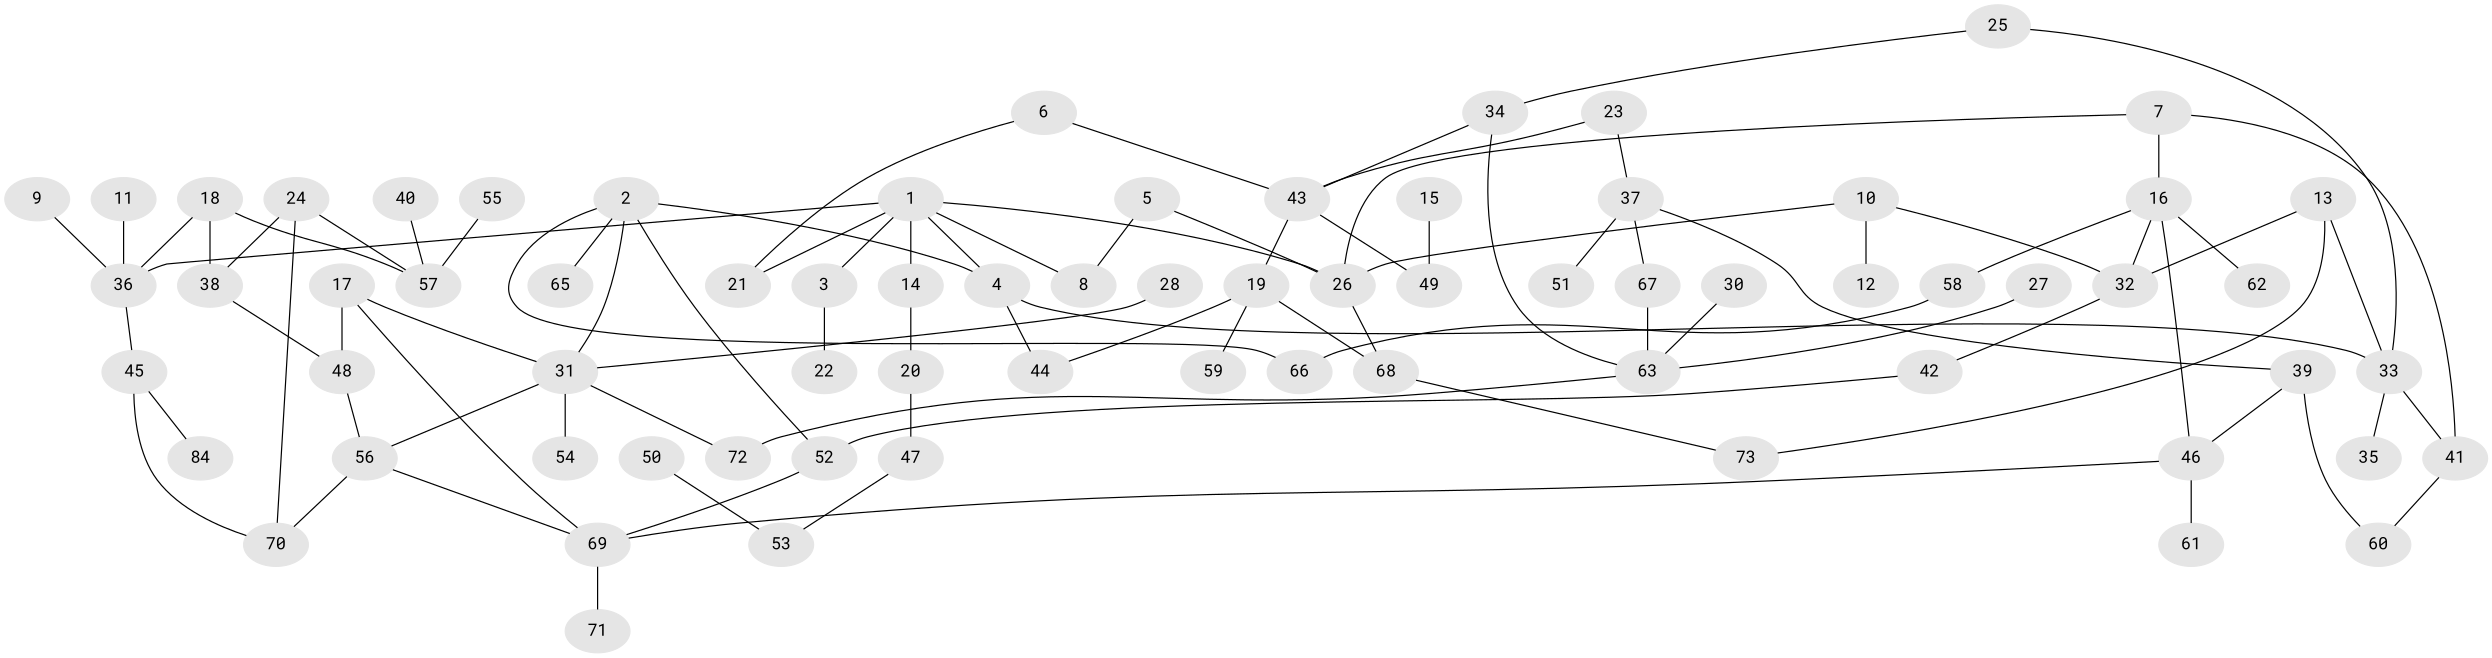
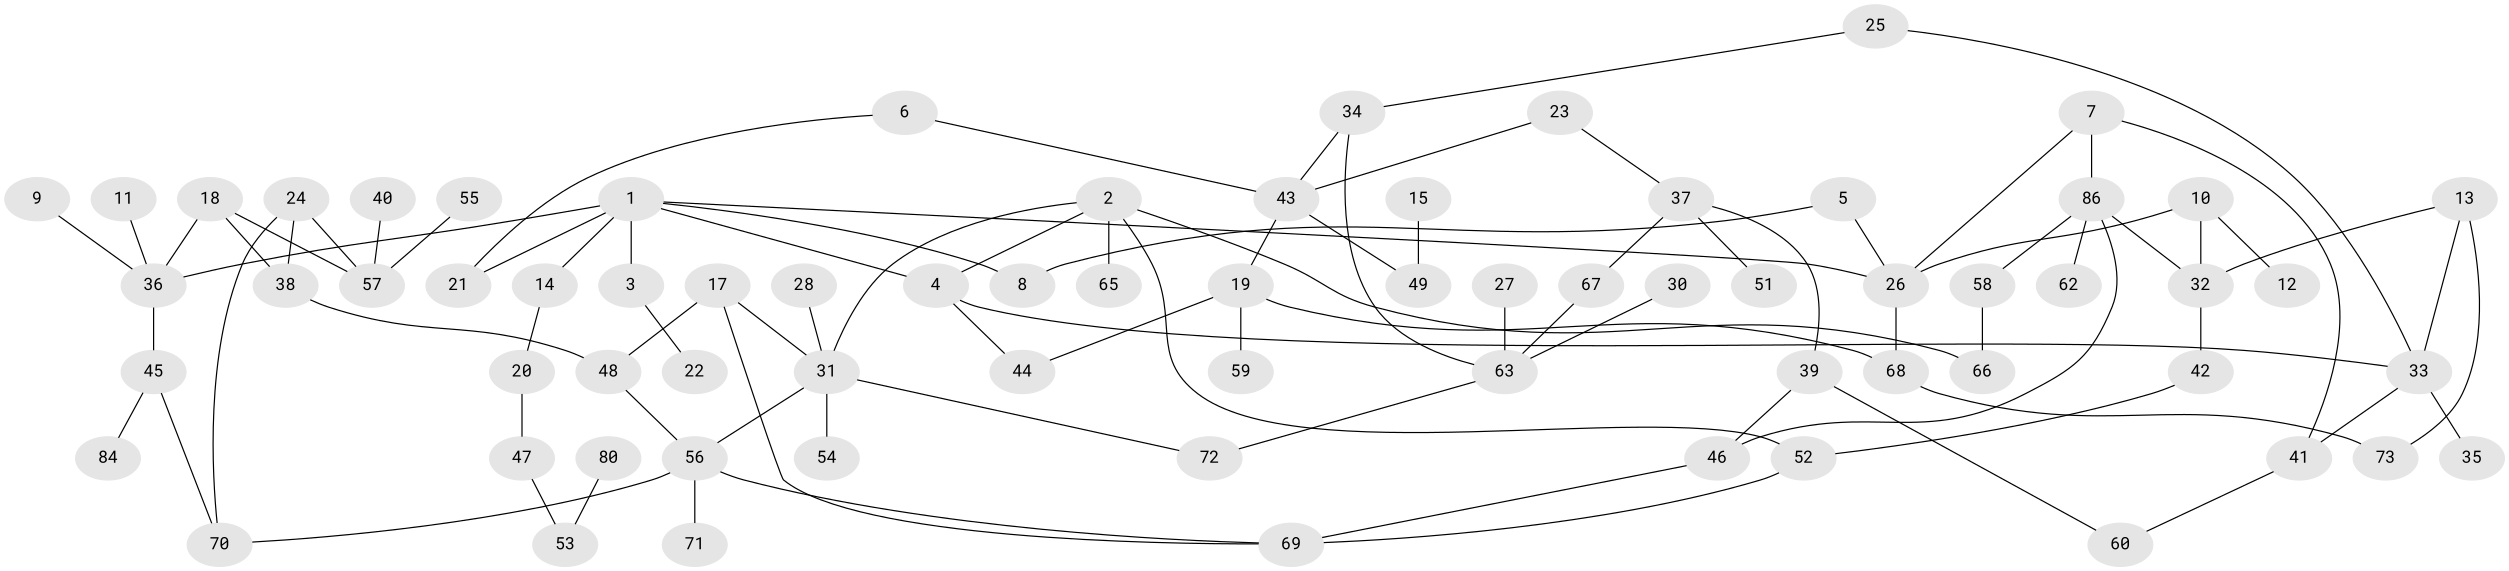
(2159, 199) -> (2092, 199)
(652, 458) -> (608, 458)
(2191, 545) -> none
(598, 588) -> (695, 502)
